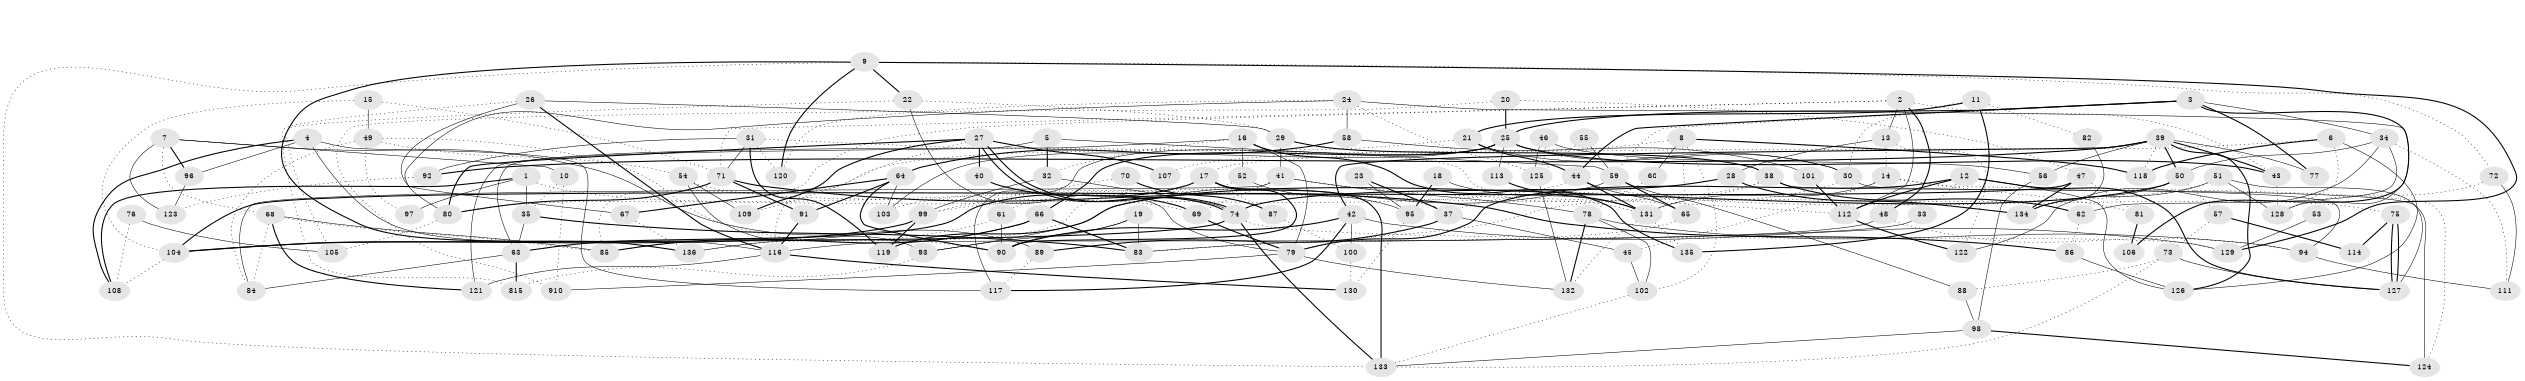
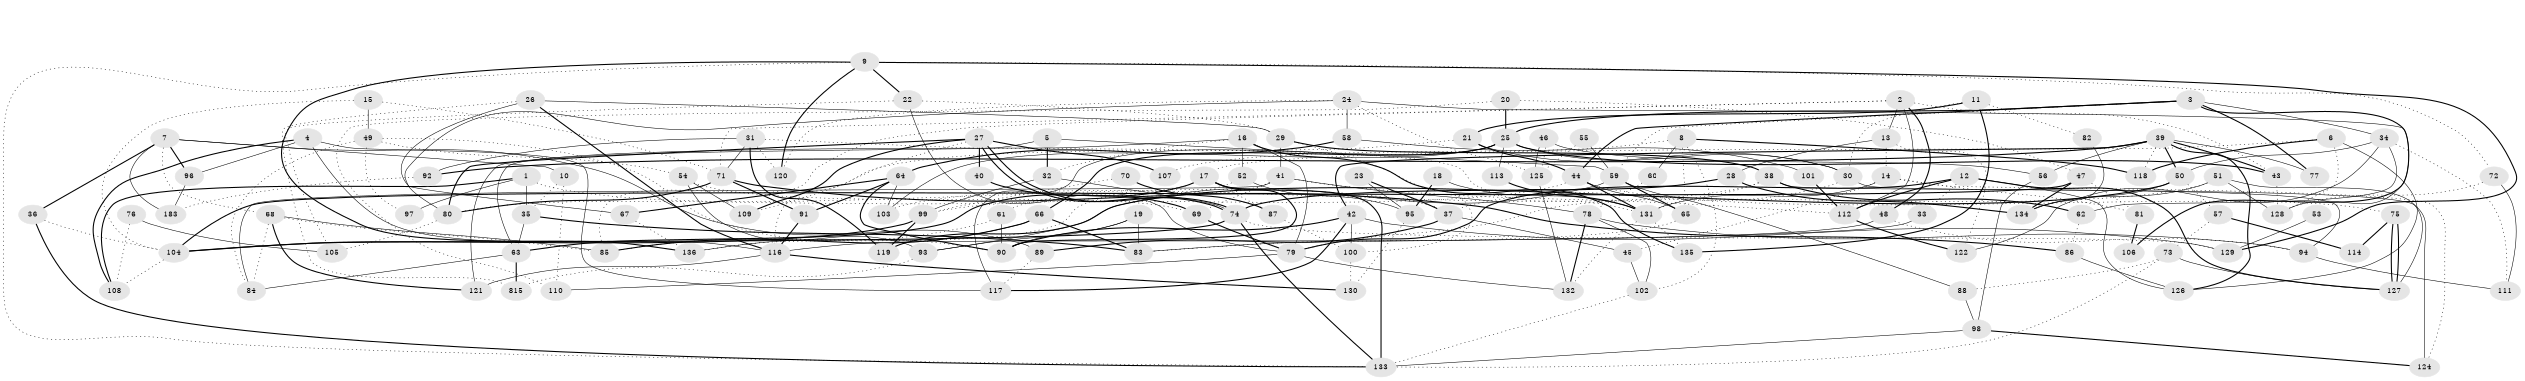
none -> (33, 215)
(171, 215) -> (171, 215)
none -> (1471, 216)
(556, 291) -> (556, 291)
